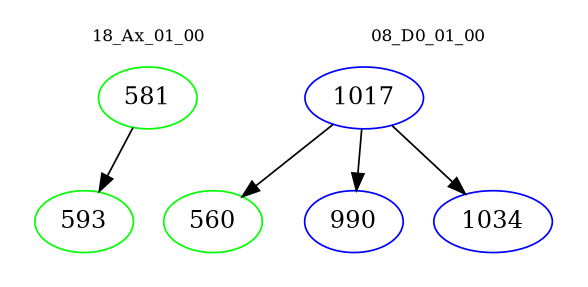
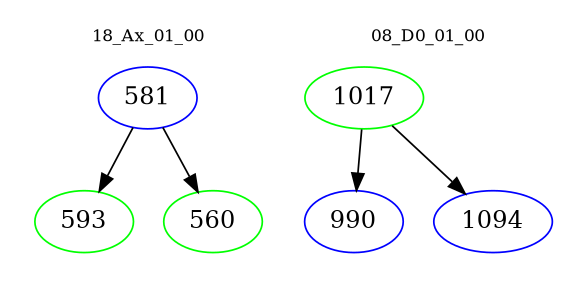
(148, 98) -> (148, 98)
(364, 98) -> (364, 98)
(302, 149) -> (176, 152)
(493, 222) -> (493, 222)
